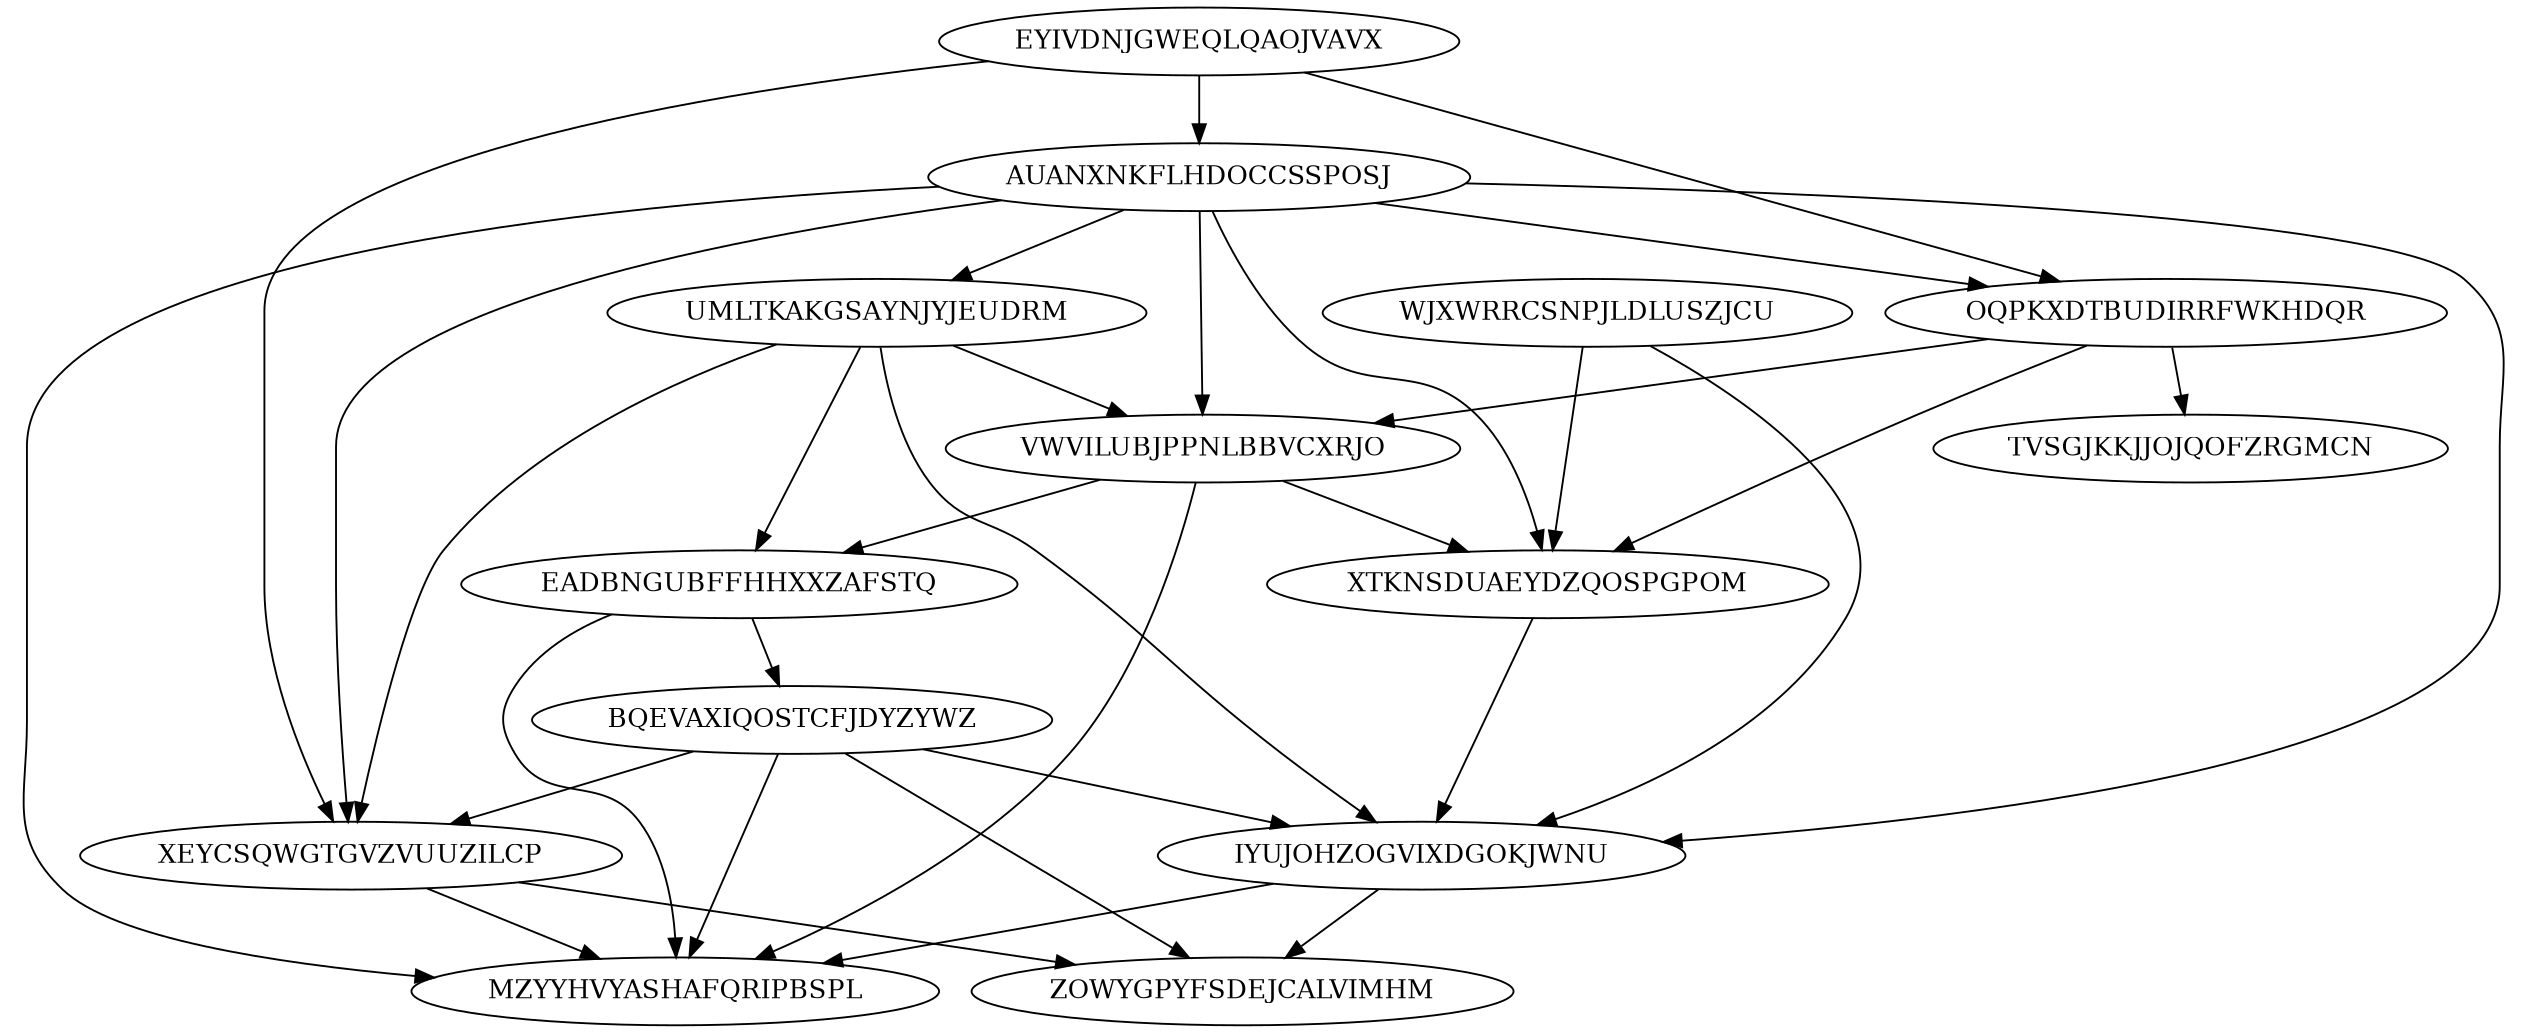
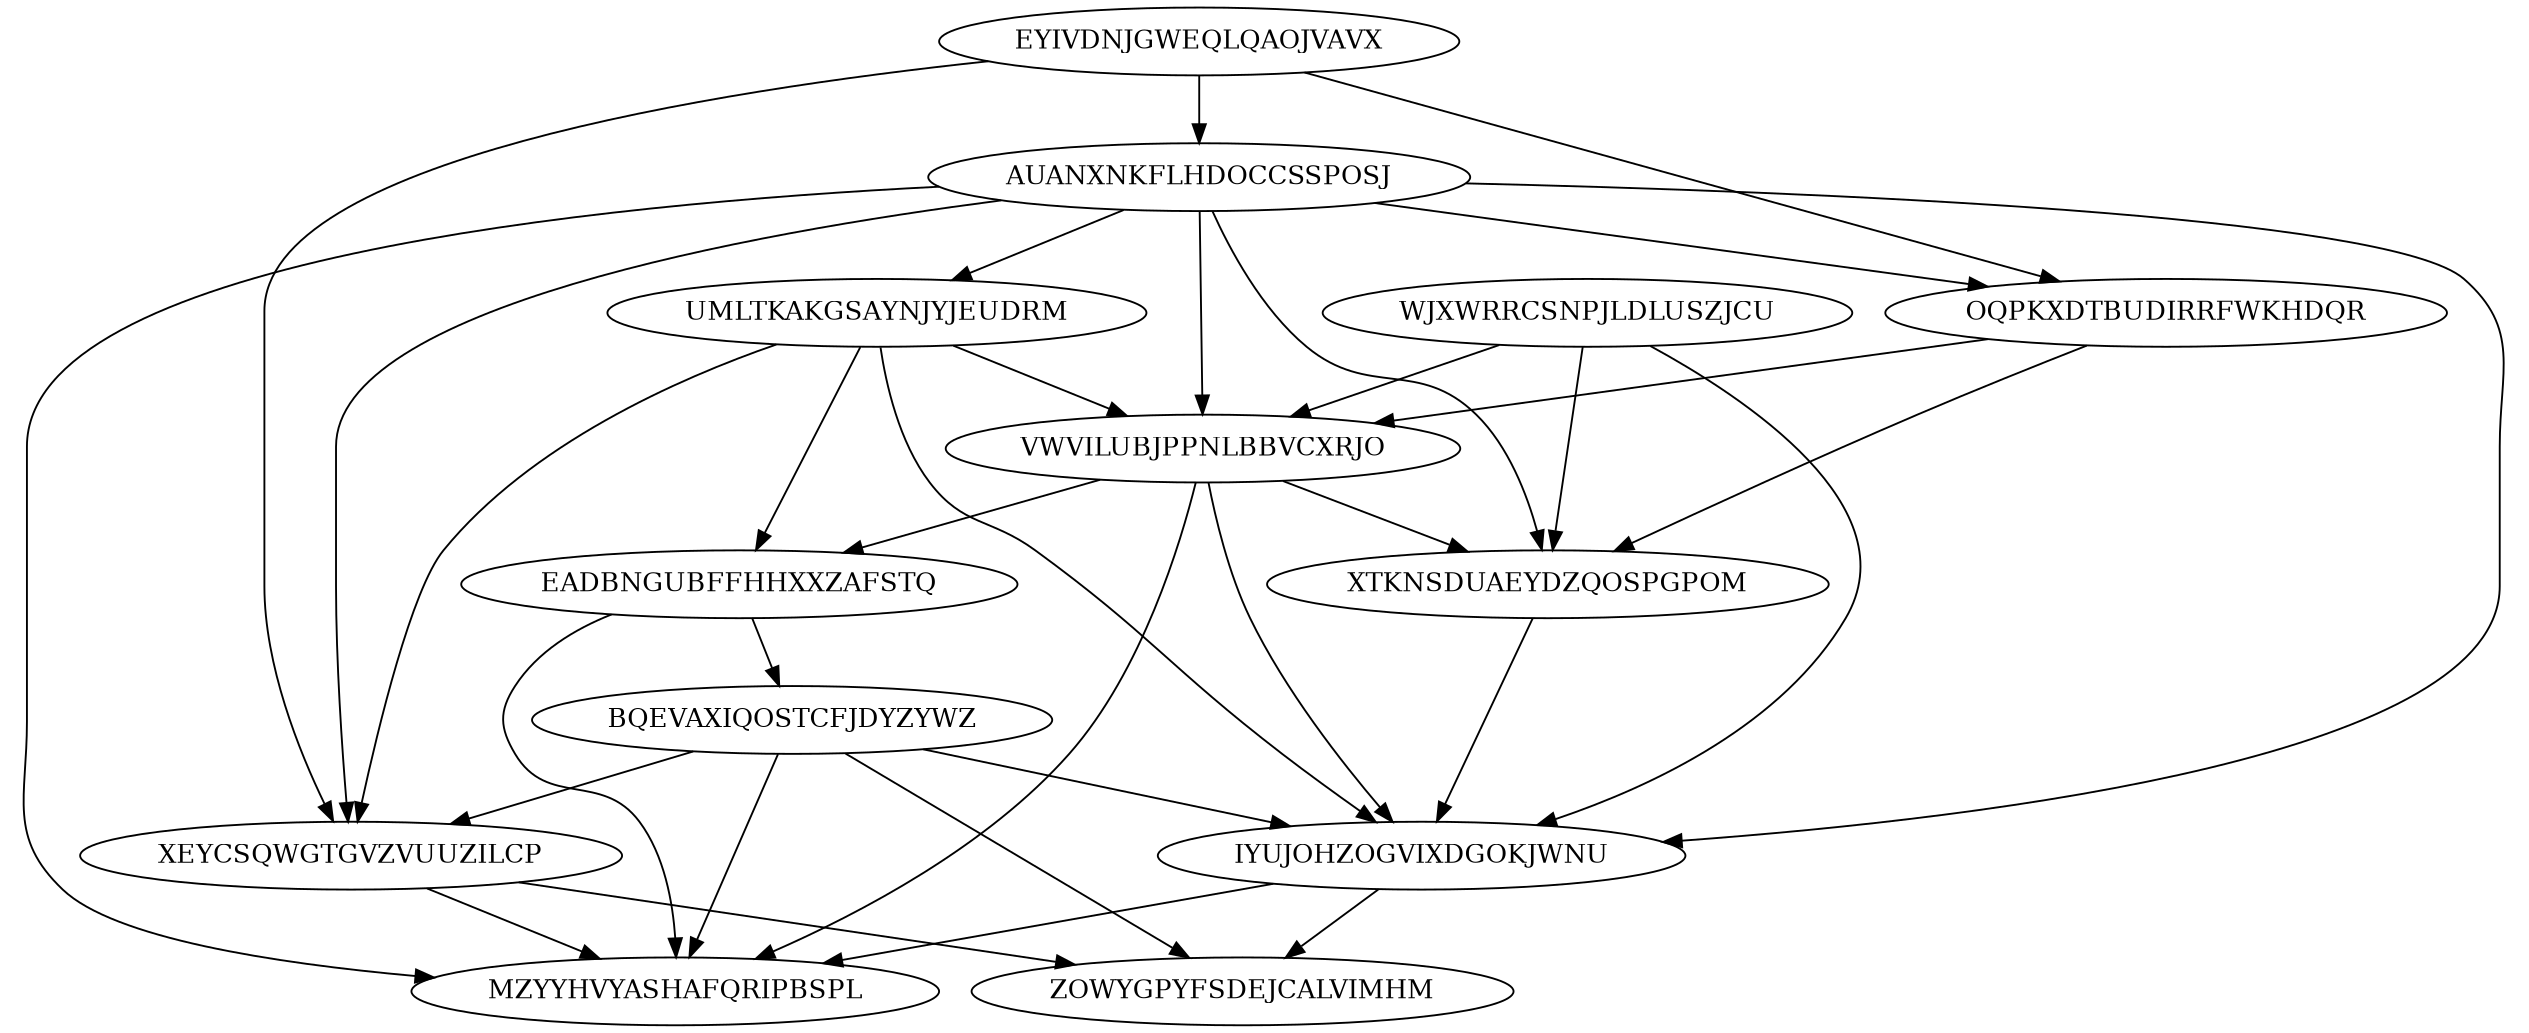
none -> (1423, 371)
(2191, 449) -> none
none -> (1271, 657)
